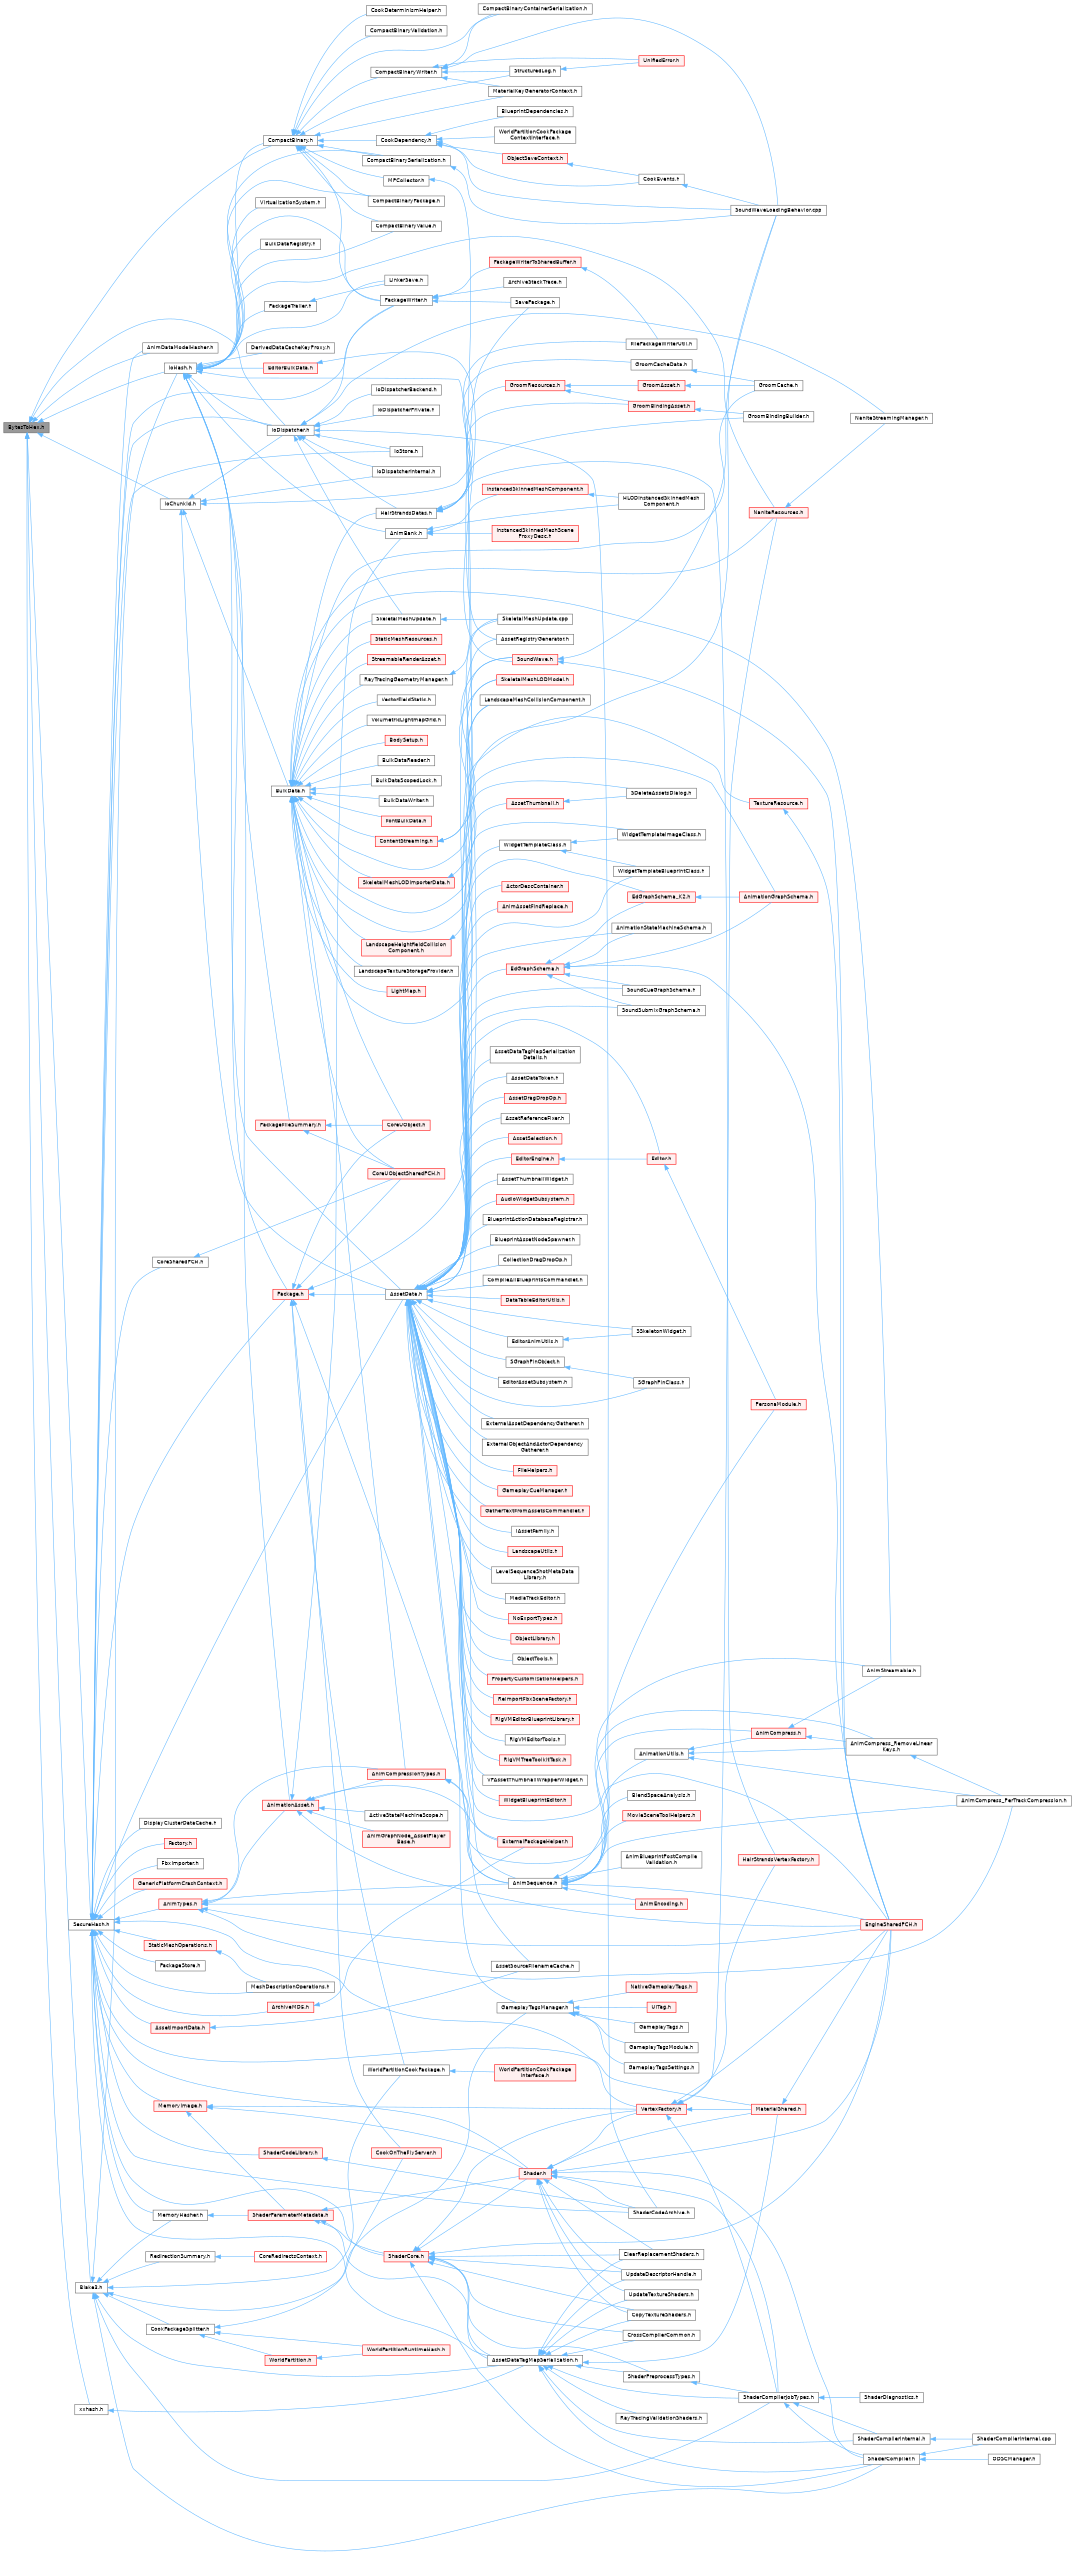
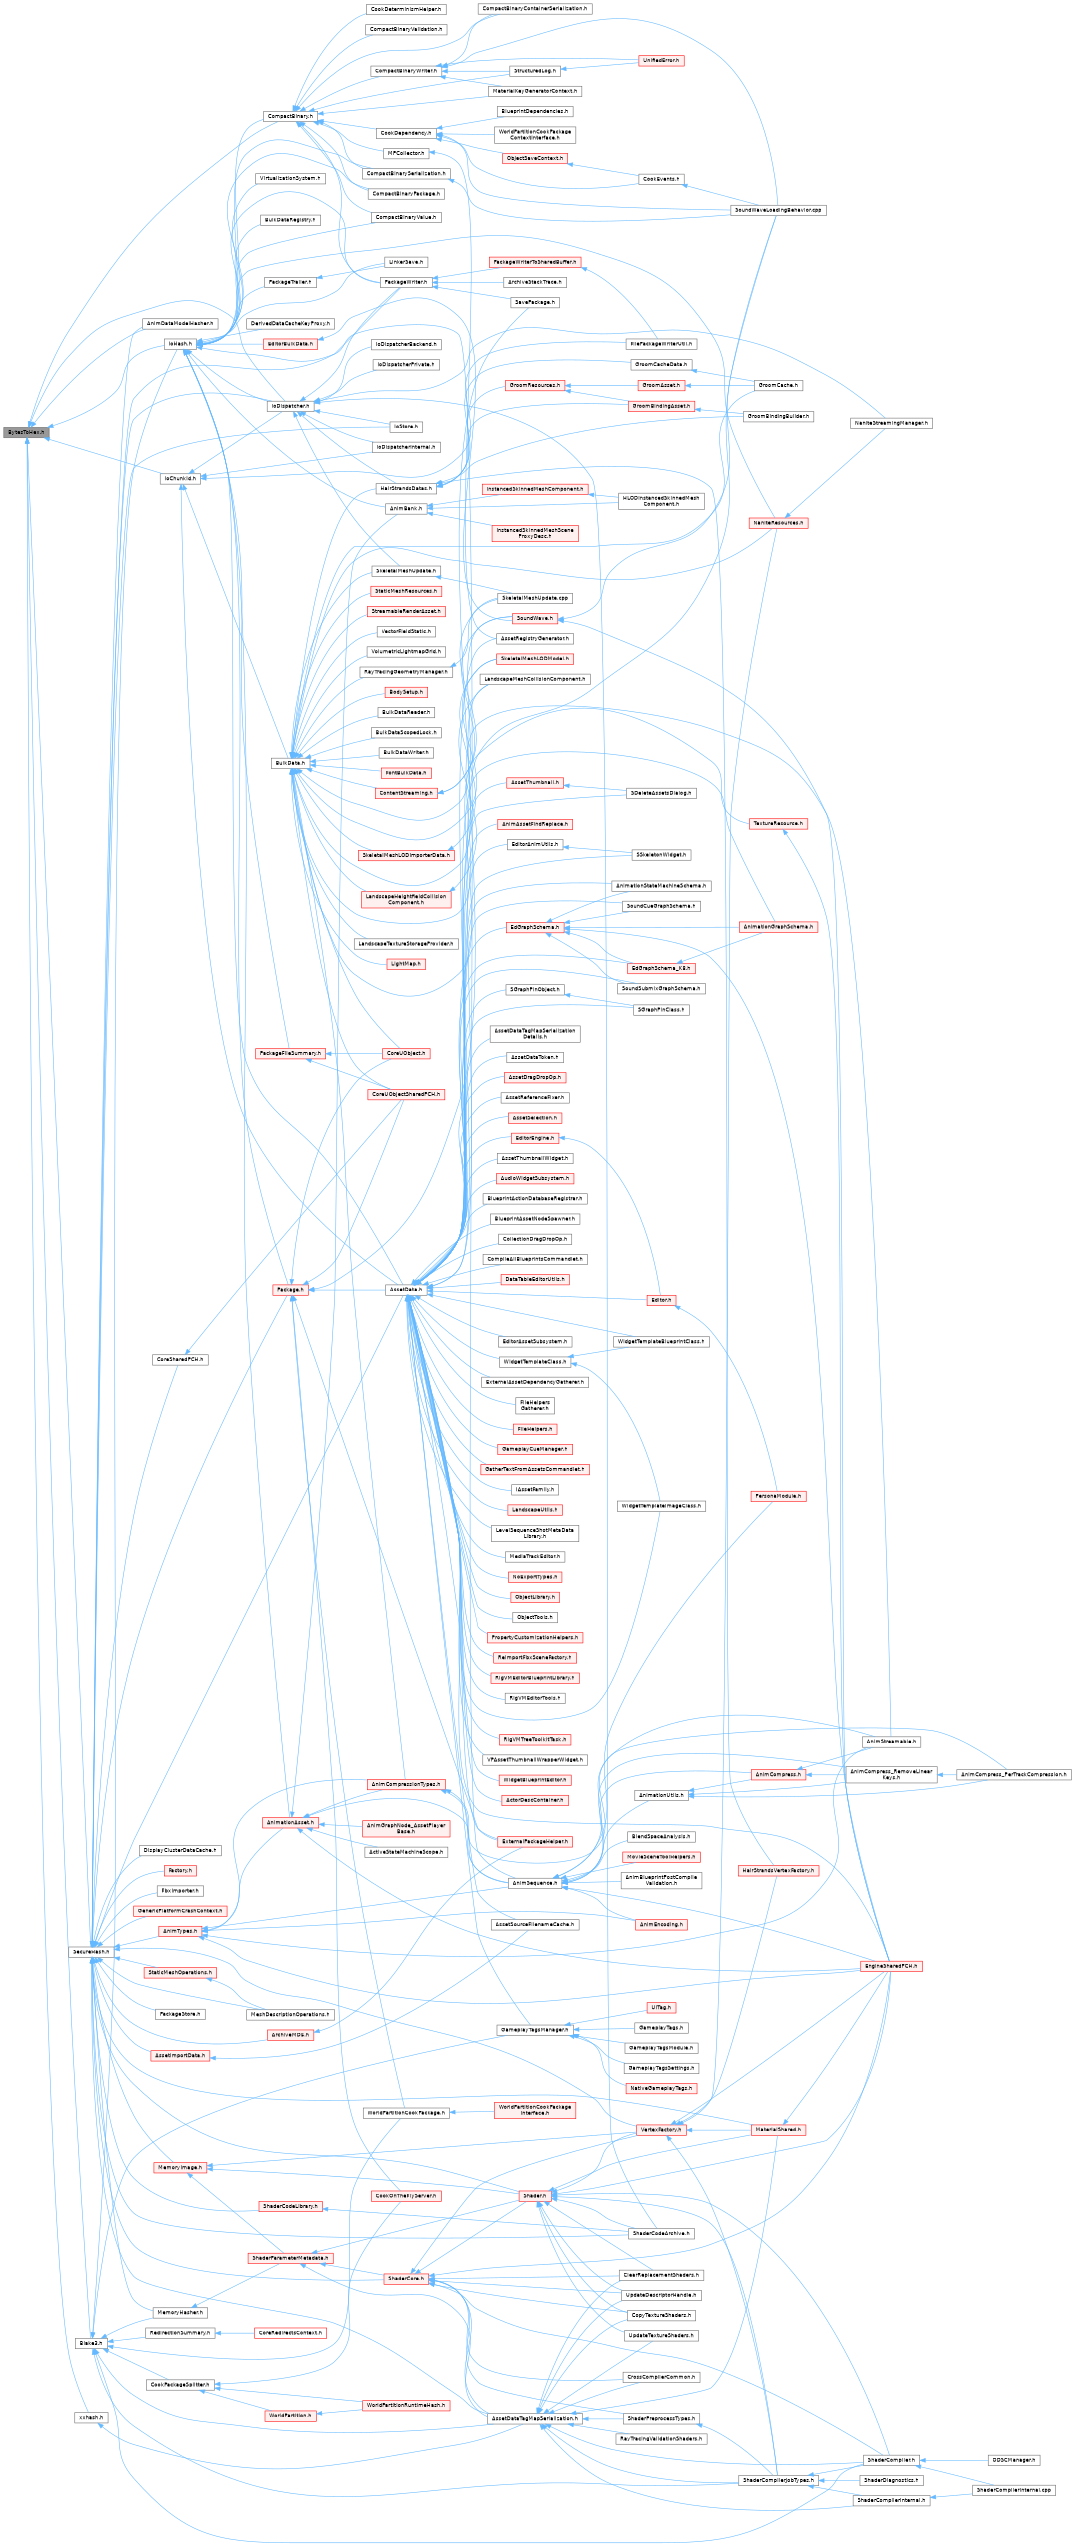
(662, 897) -> (662, 969)
(535, 1447) -> (535, 1406)
(644, 1974) -> (601, 1951)
